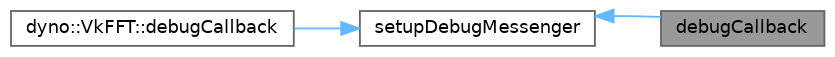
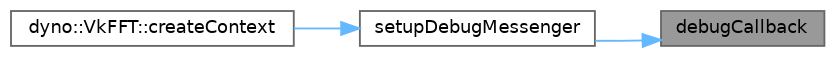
(638, 16) -> (619, 41)
(152, 28) -> (152, 28)
